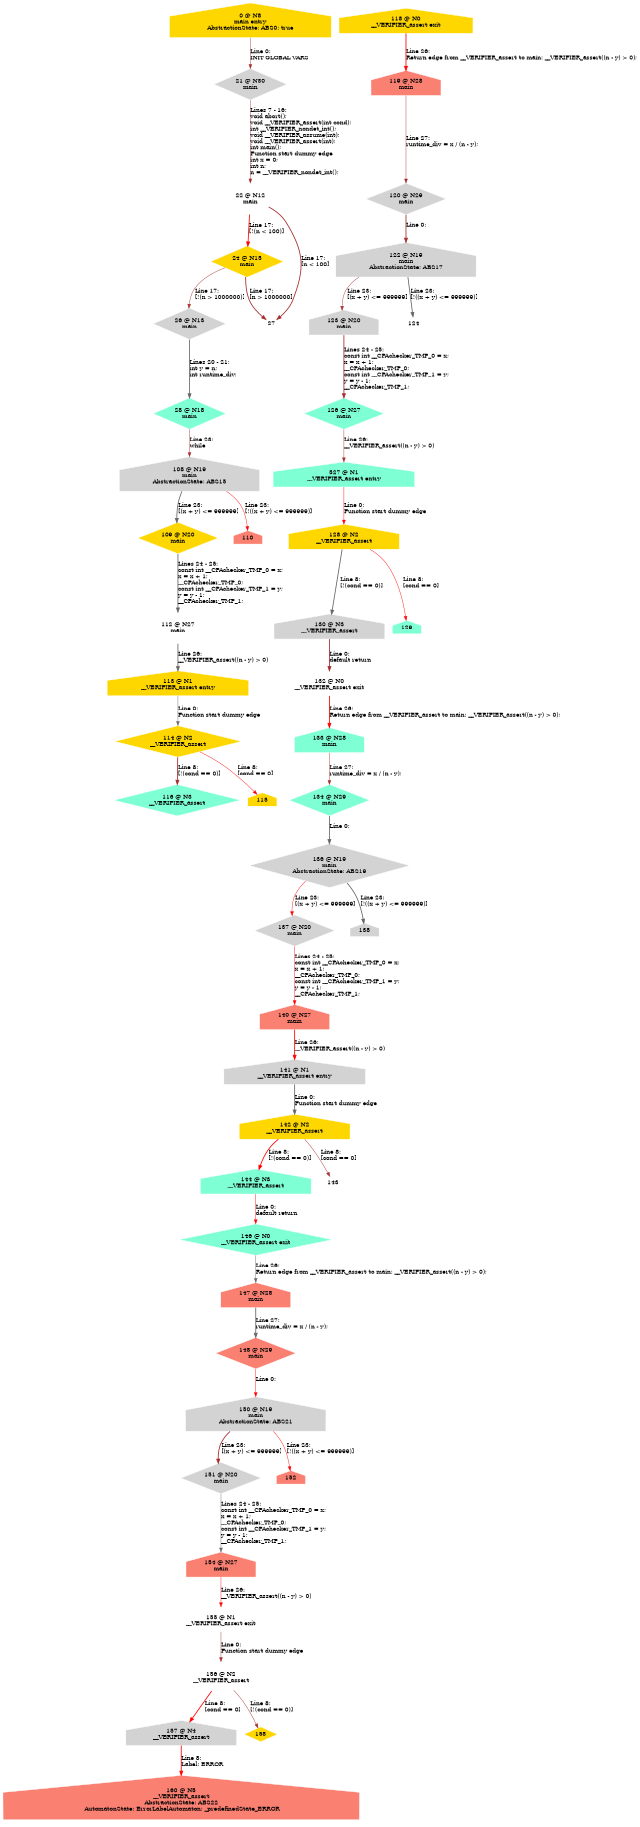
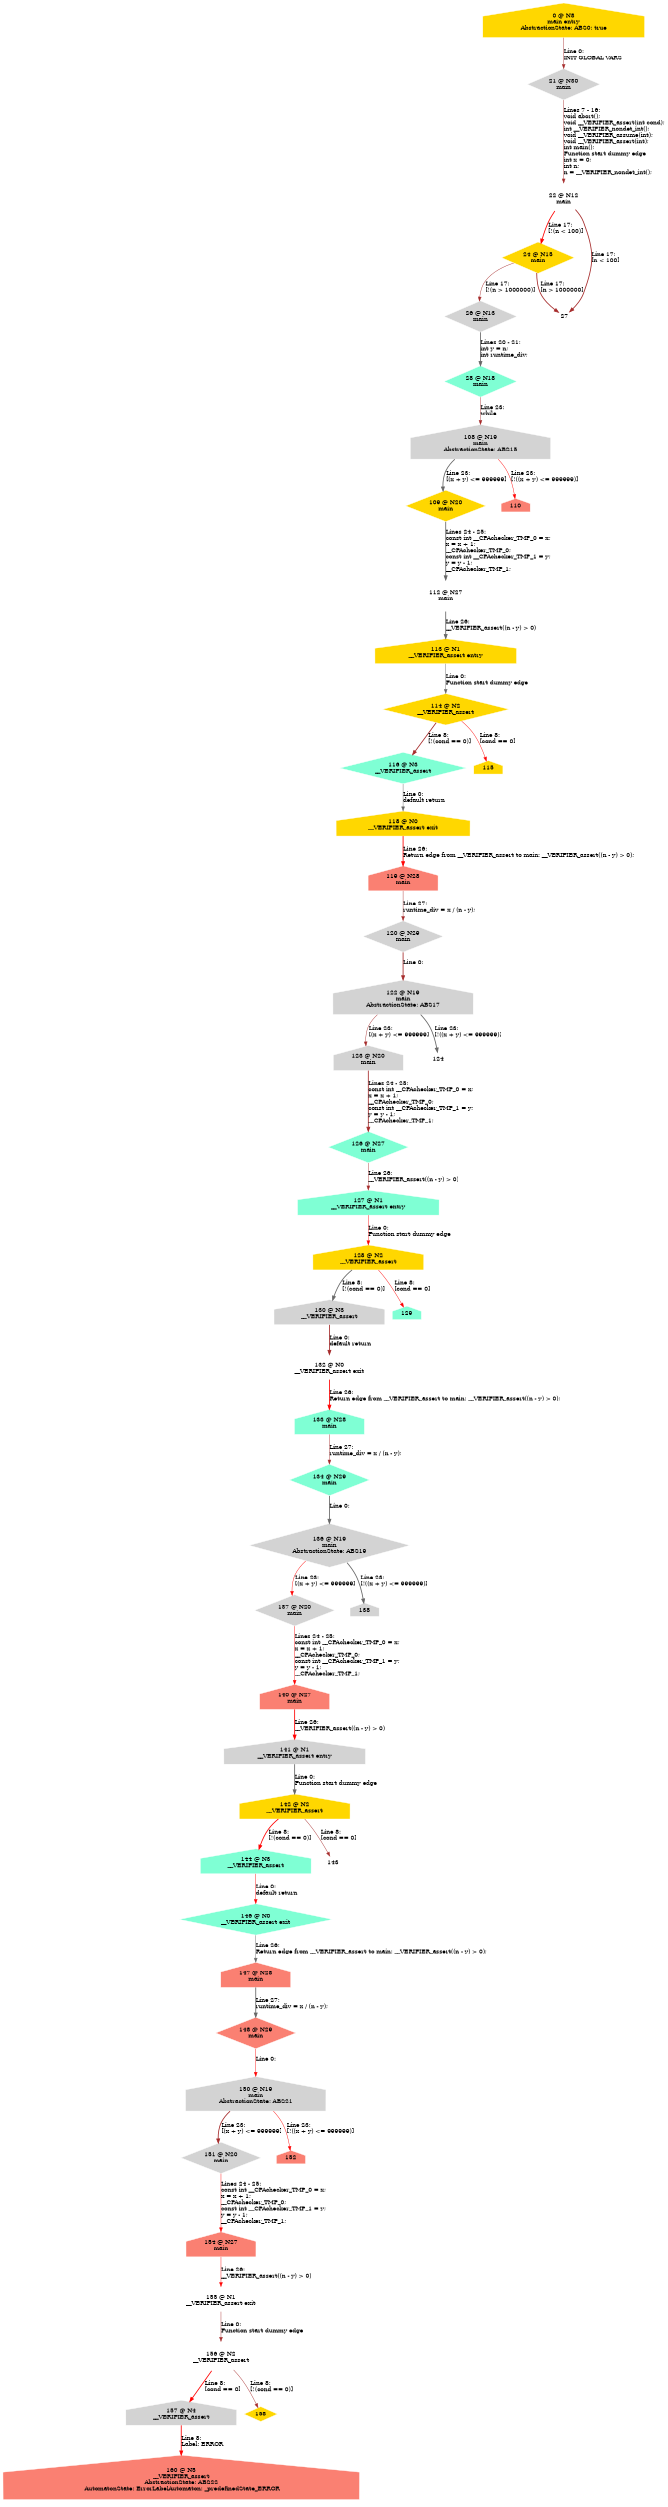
(344, 476) -> (368, 1204)
none -> (403, 795)
(221, 1521) -> (221, 2201)
